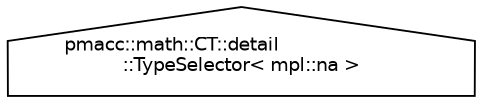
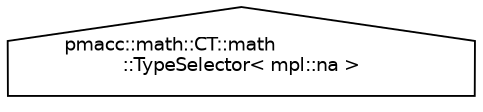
(241, 56) -> (241, 56)
